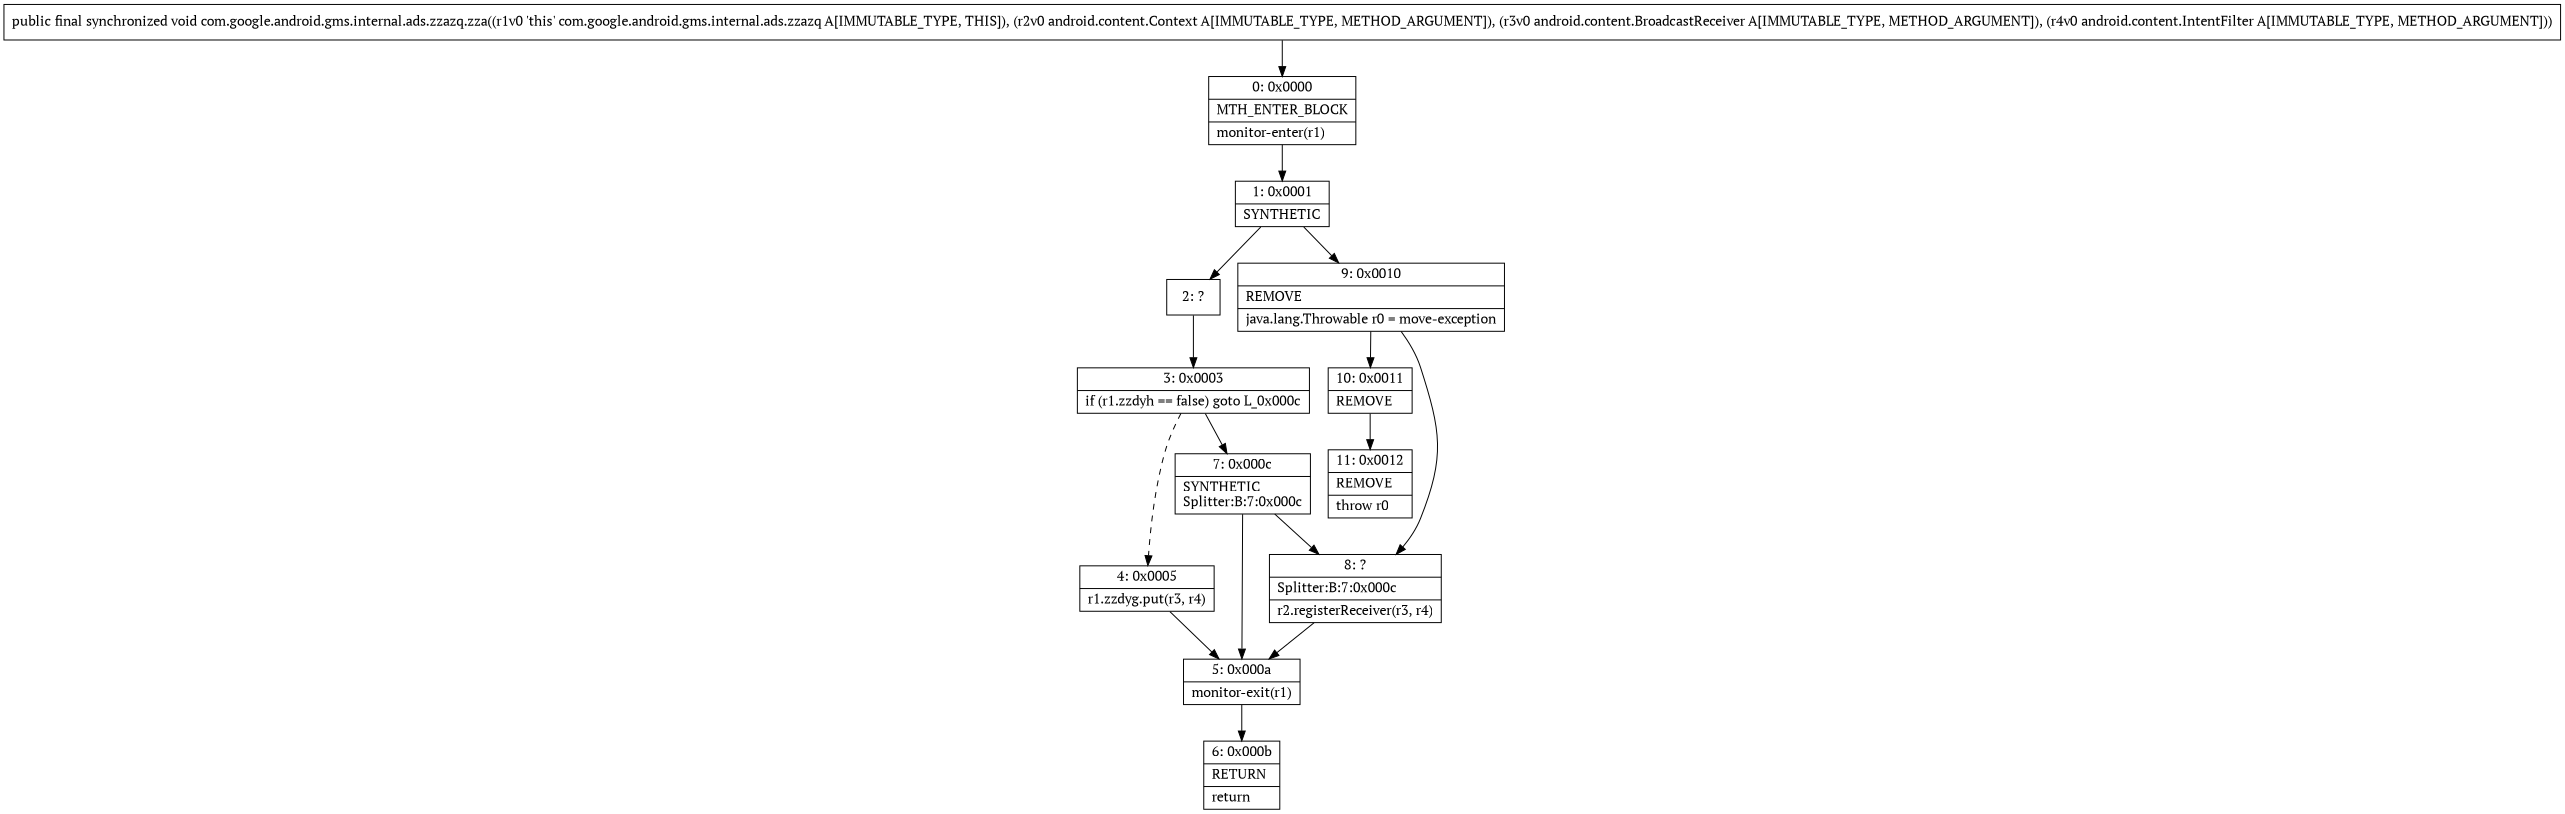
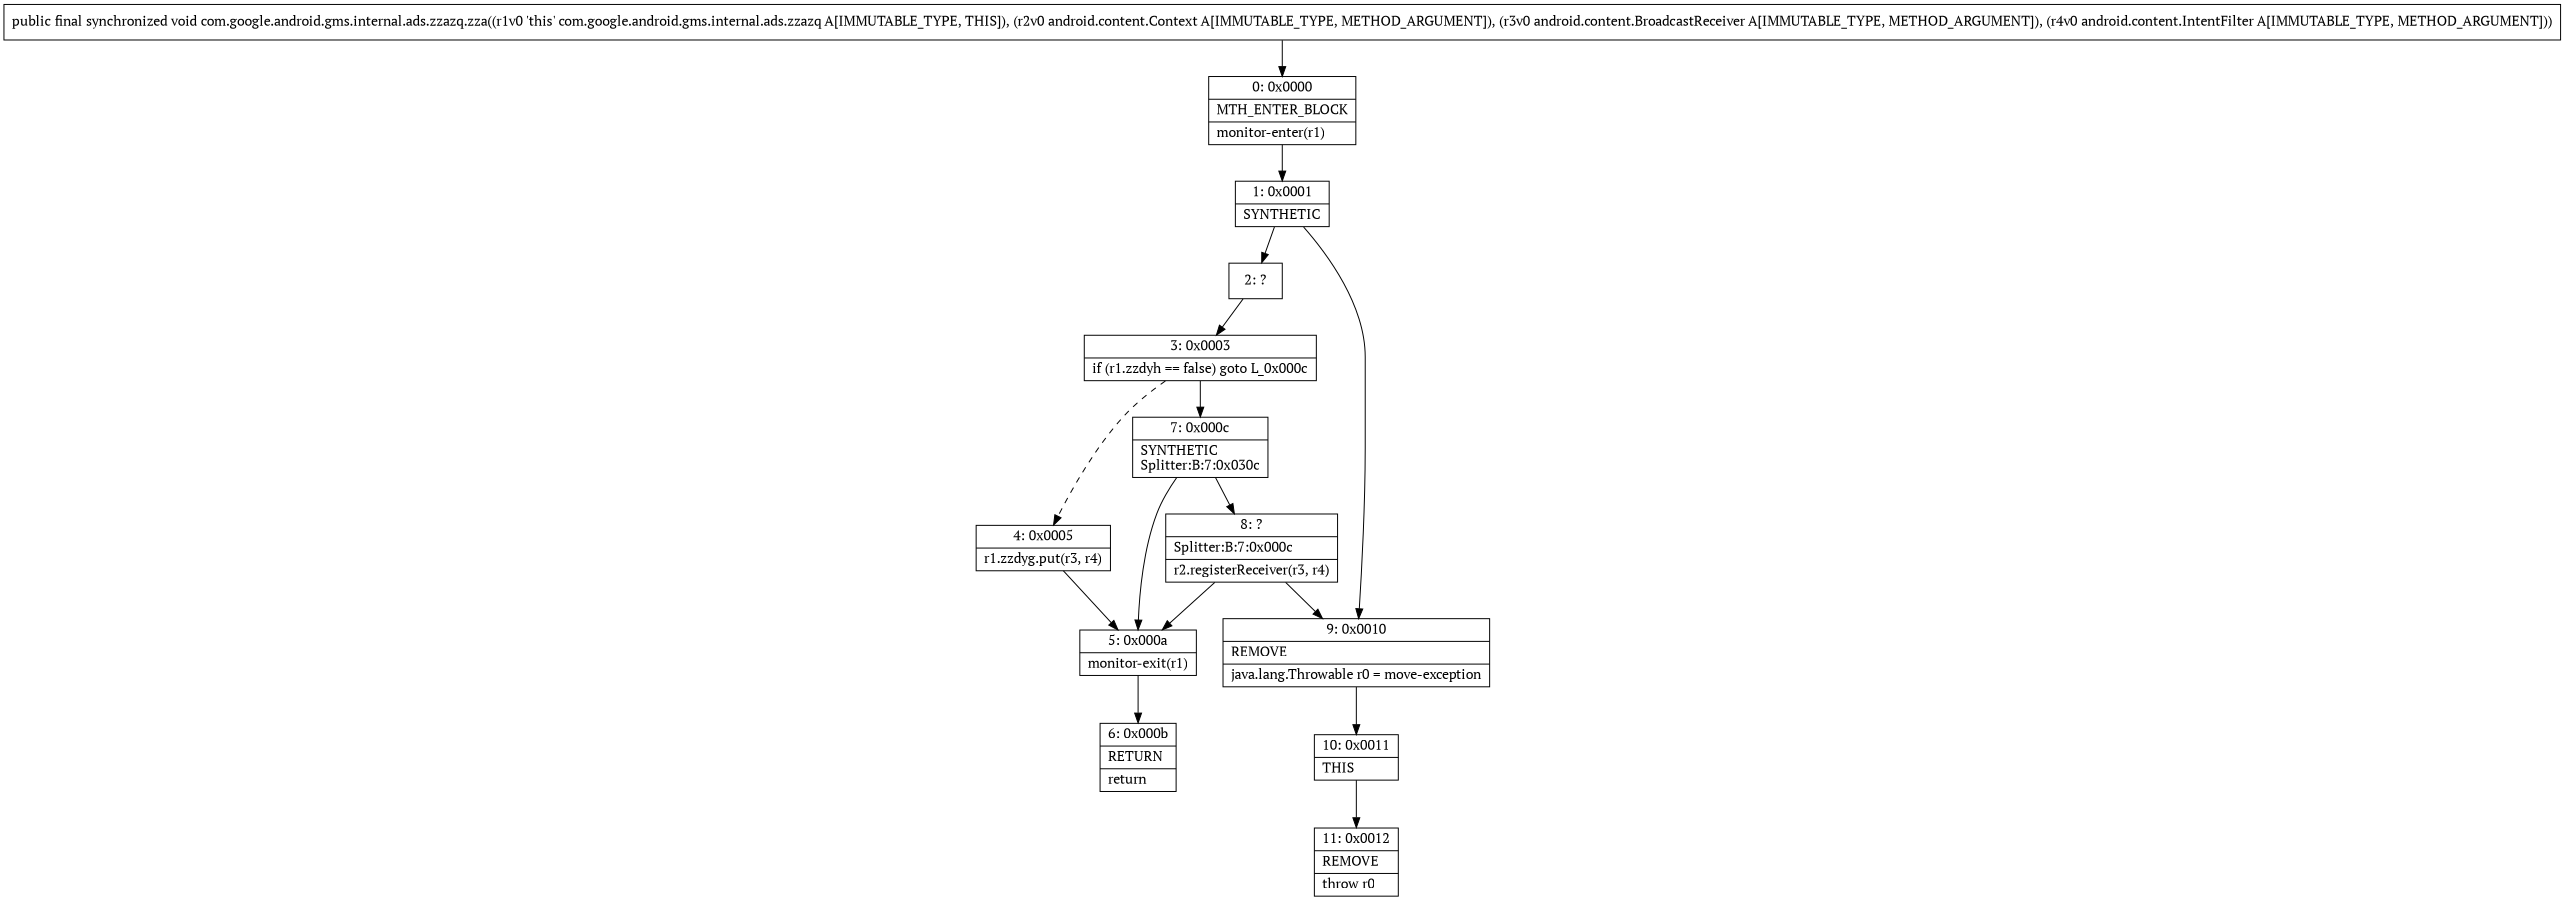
(1365, 401) -> (1339, 768)
(1437, 439) -> (1301, 597)
(1243, 502) -> (1200, 466)
